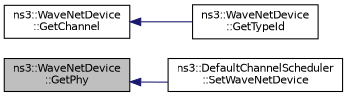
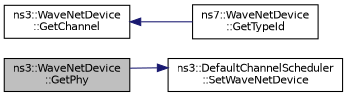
(255, 22) -> (255, 22)
(154, 82) -> (144, 68)
